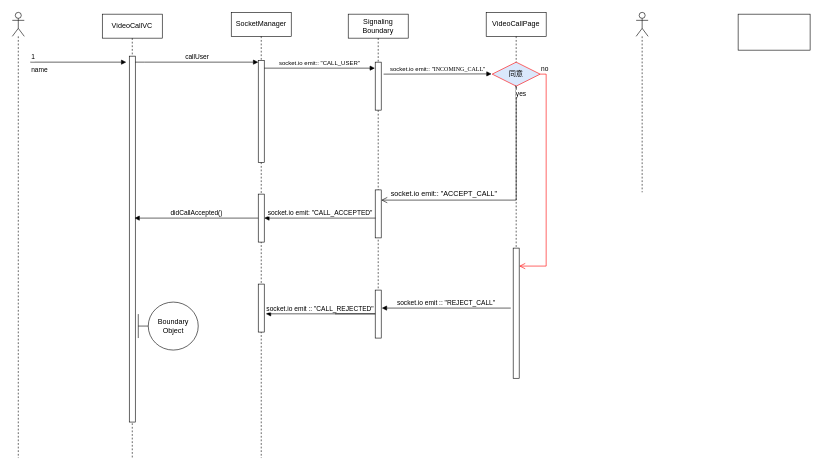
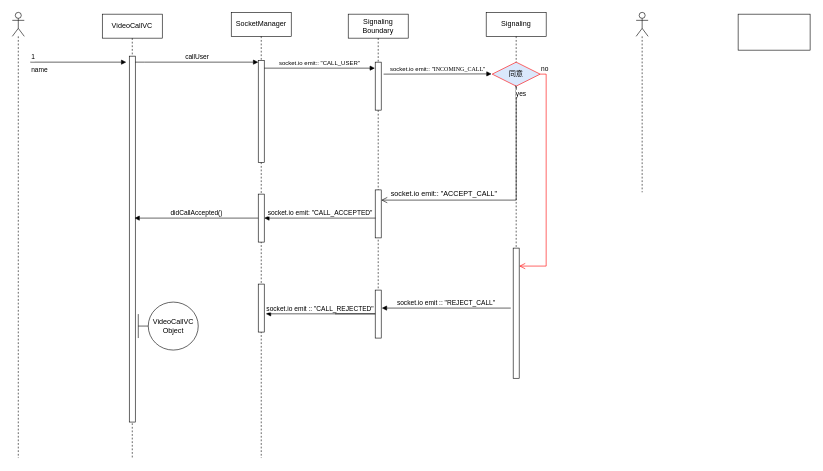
(516, 24) -> (516, 24)
(173, 326) -> (173, 326)
